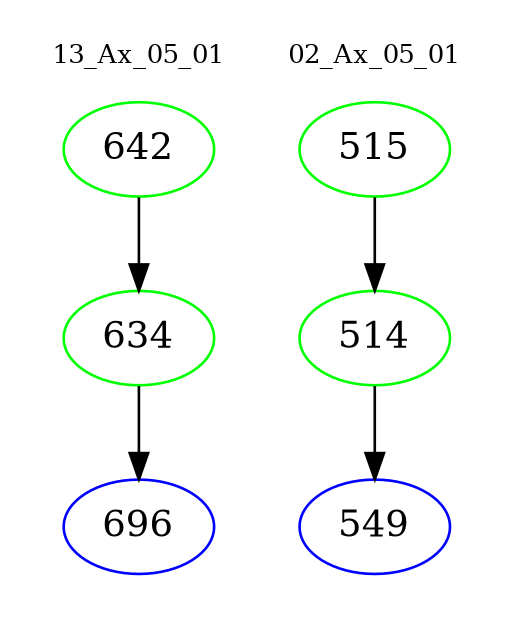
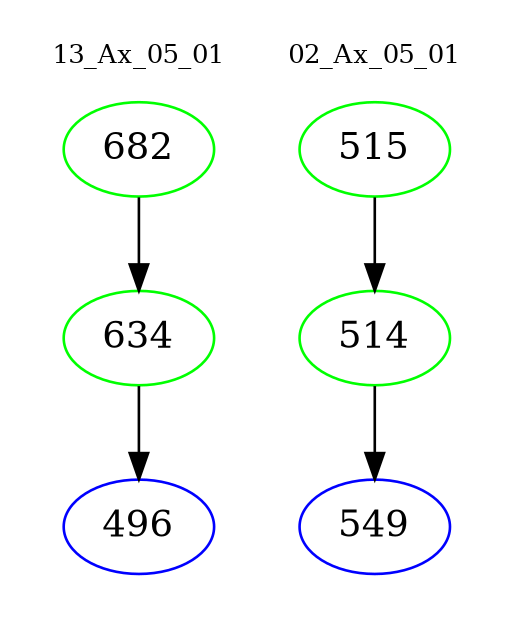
(139, 149) -> (139, 149)
(139, 527) -> (139, 527)
